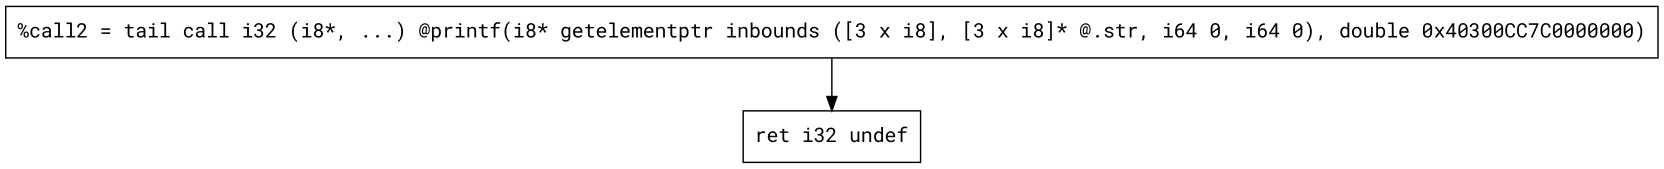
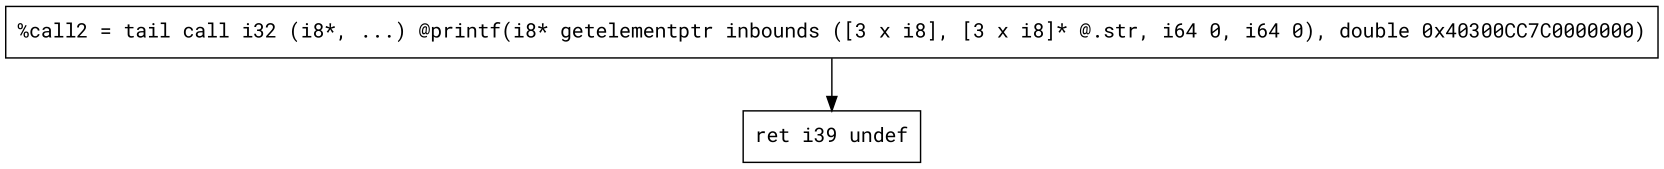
(832, 137) -> (832, 137)
